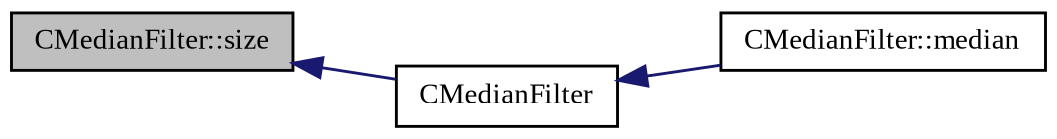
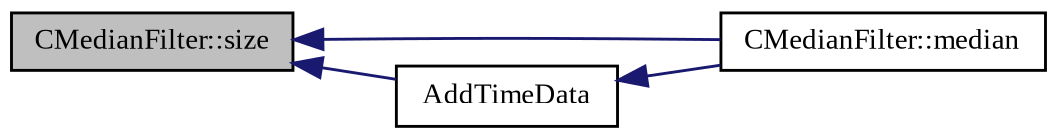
none -> (522, 38)
(507, 96) -> (507, 96)
